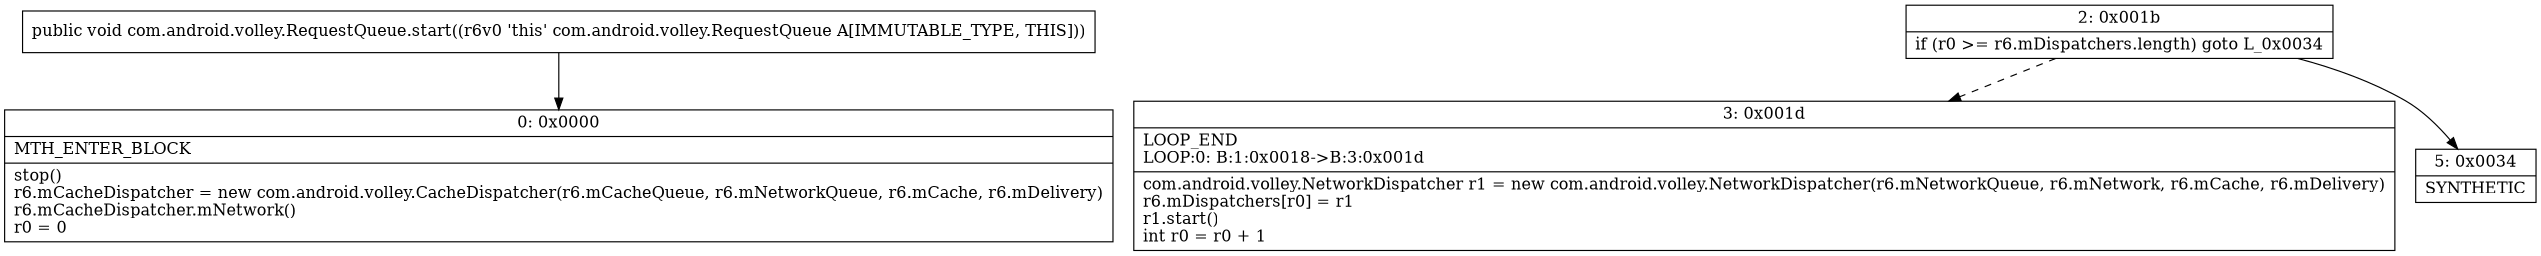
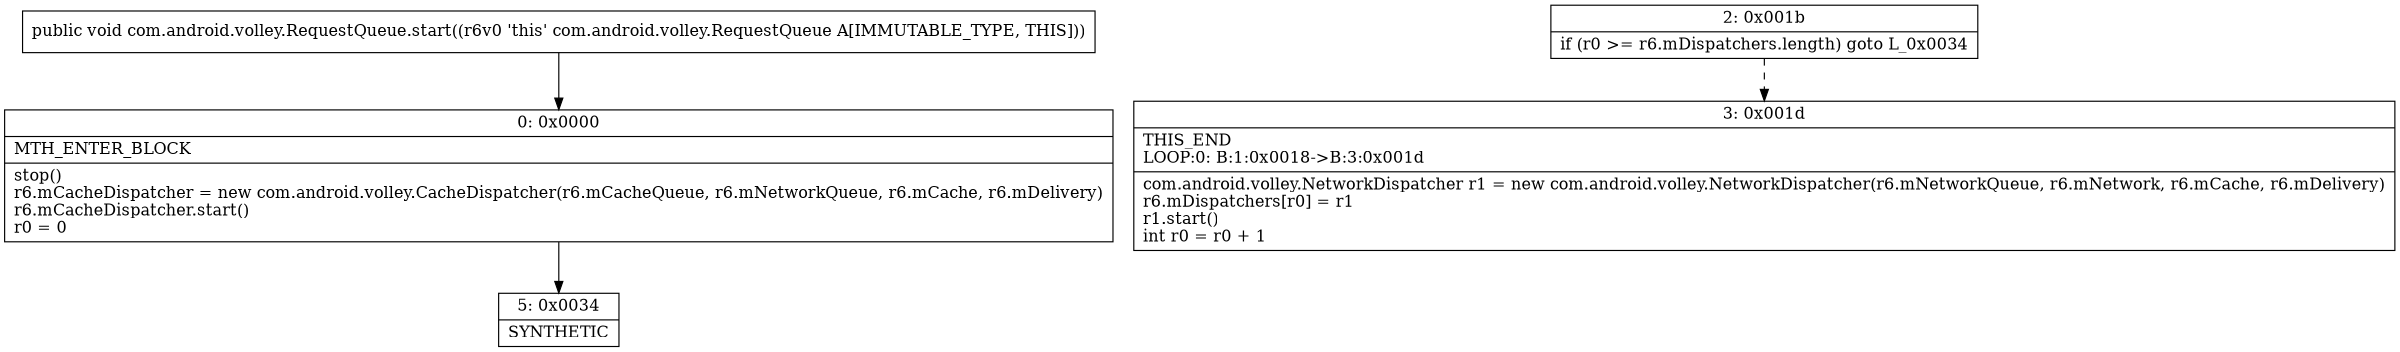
(2381, 88) -> (559, 262)
(1190, 141) -> (1188, 141)
(155, 211) -> (132, 211)
